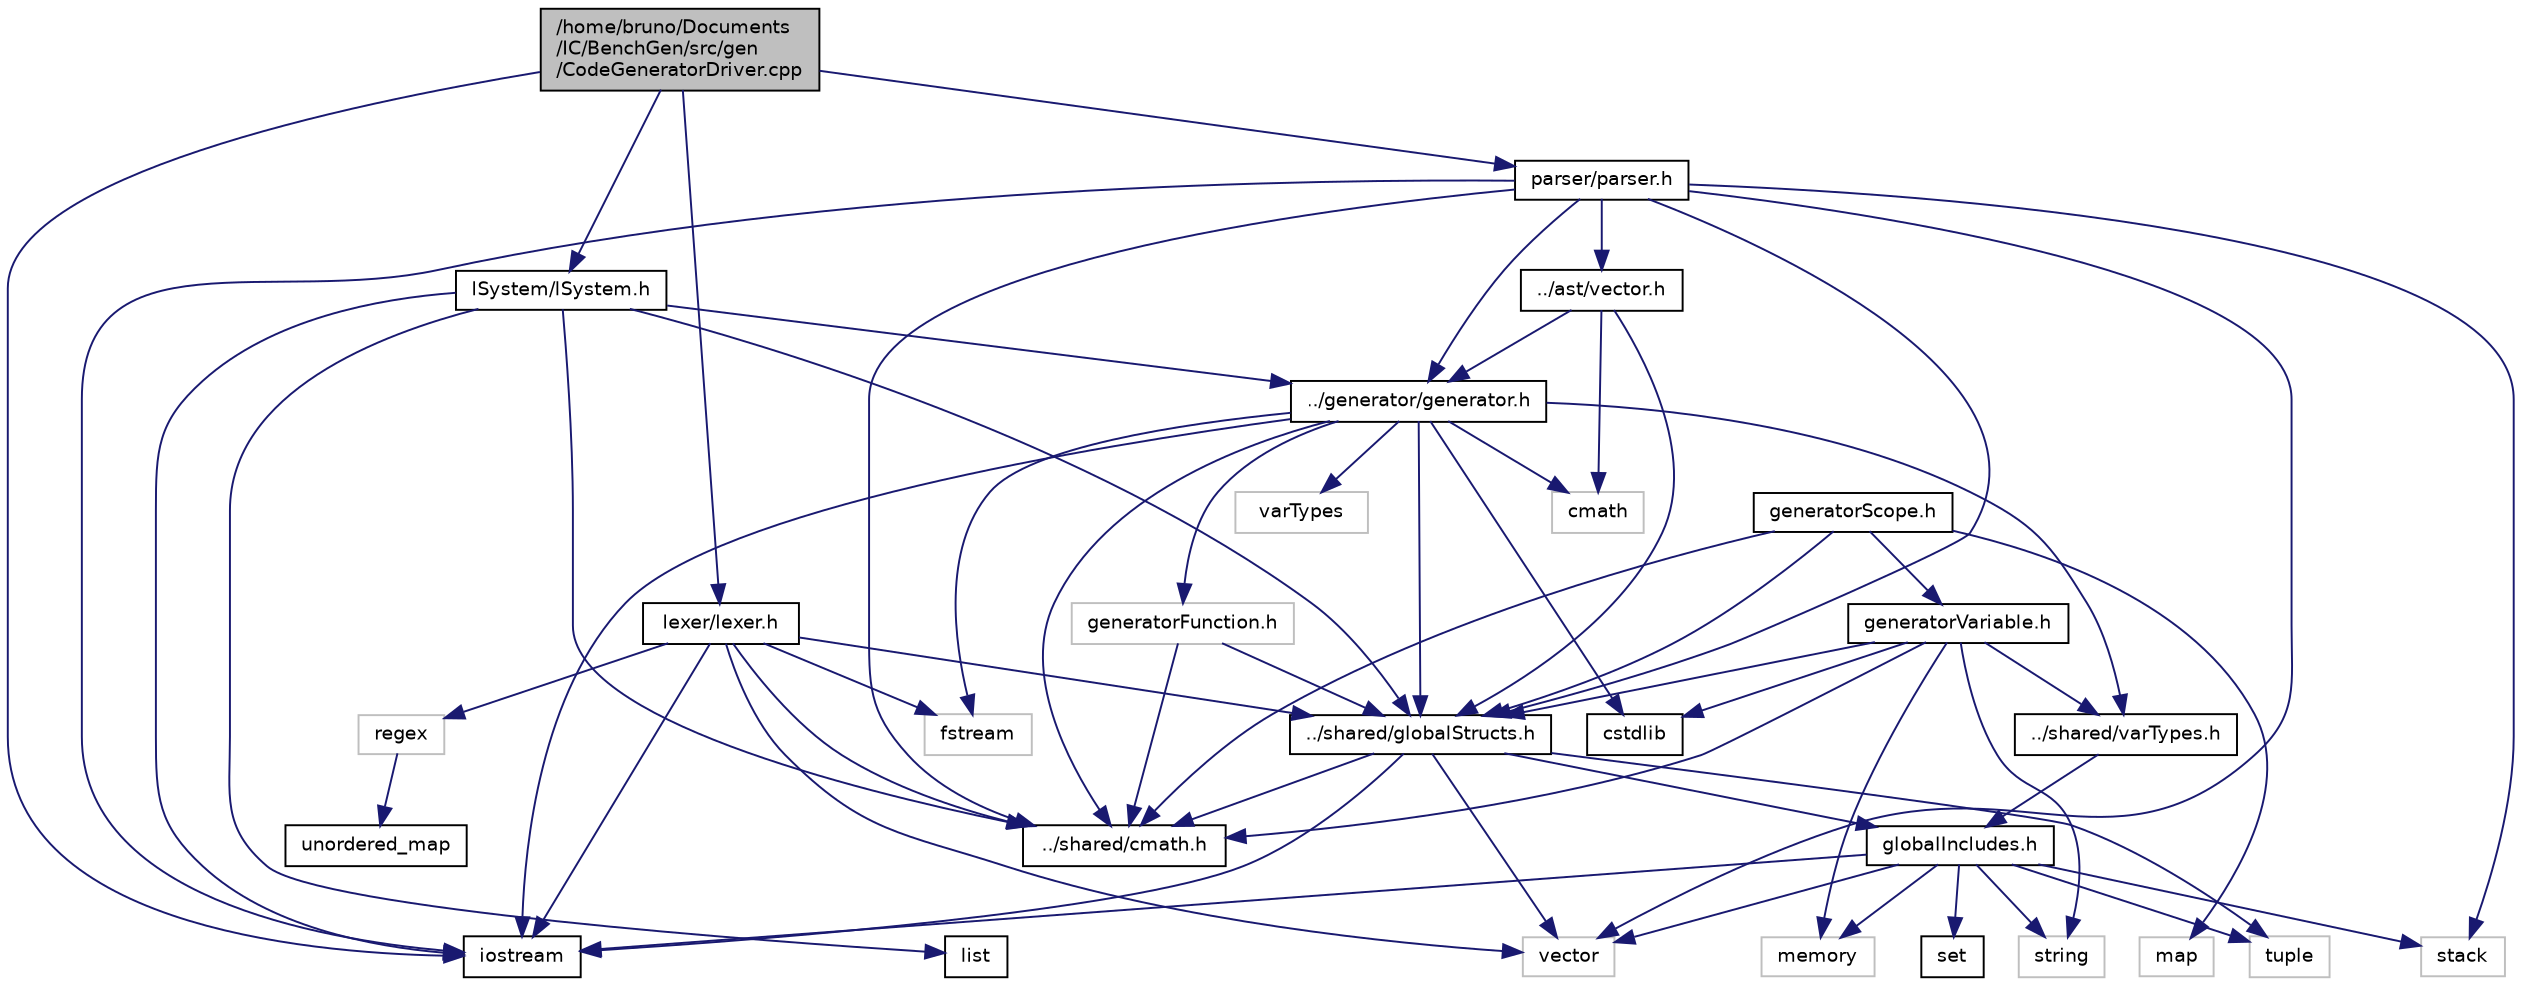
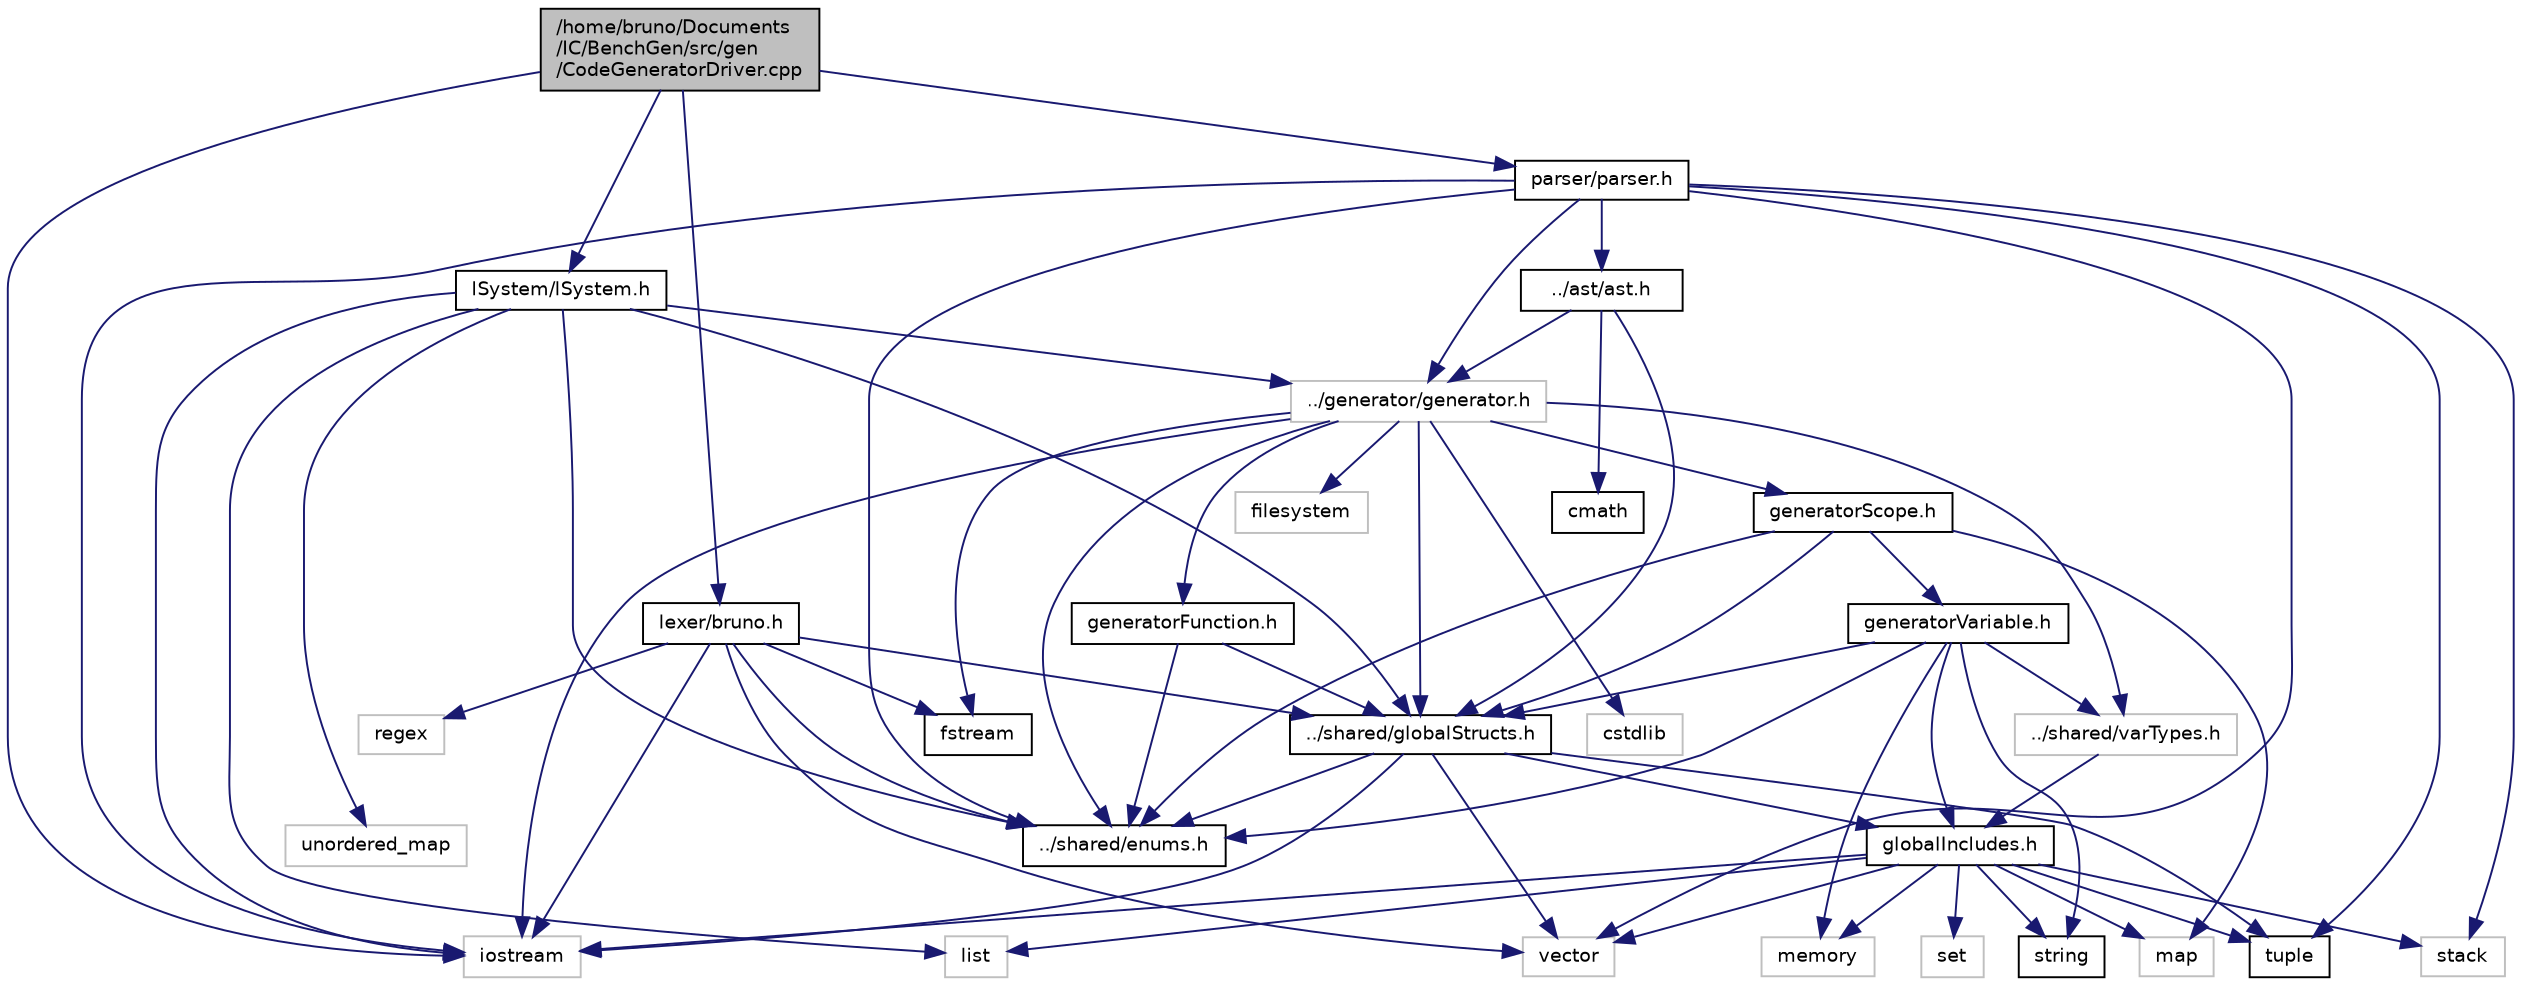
(1602, 290) -> (1602, 290)
(1419, 401) -> (1419, 401)
(1500, 452) -> (1628, 455)
(1302, 512) -> (1302, 512)
(1598, 512) -> (1598, 512)
(1974, 521) -> (2361, 309)
(721, 624) -> (721, 624)
(1183, 624) -> (1183, 624)
(1805, 676) -> (1932, 725)
(978, 735) -> (978, 735)
(1635, 735) -> (1635, 735)
(2126, 735) -> (2126, 735)
(391, 780) -> (304, 511)
(376, 846) -> (376, 846)
(1124, 846) -> (1124, 846)
none -> (2060, 897)
none -> (1447, 904)
(522, 957) -> (522, 957)
(976, 957) -> (976, 957)
(1953, 957) -> (1953, 957)
(2062, 957) -> (2062, 957)
(2290, 957) -> (2290, 957)
